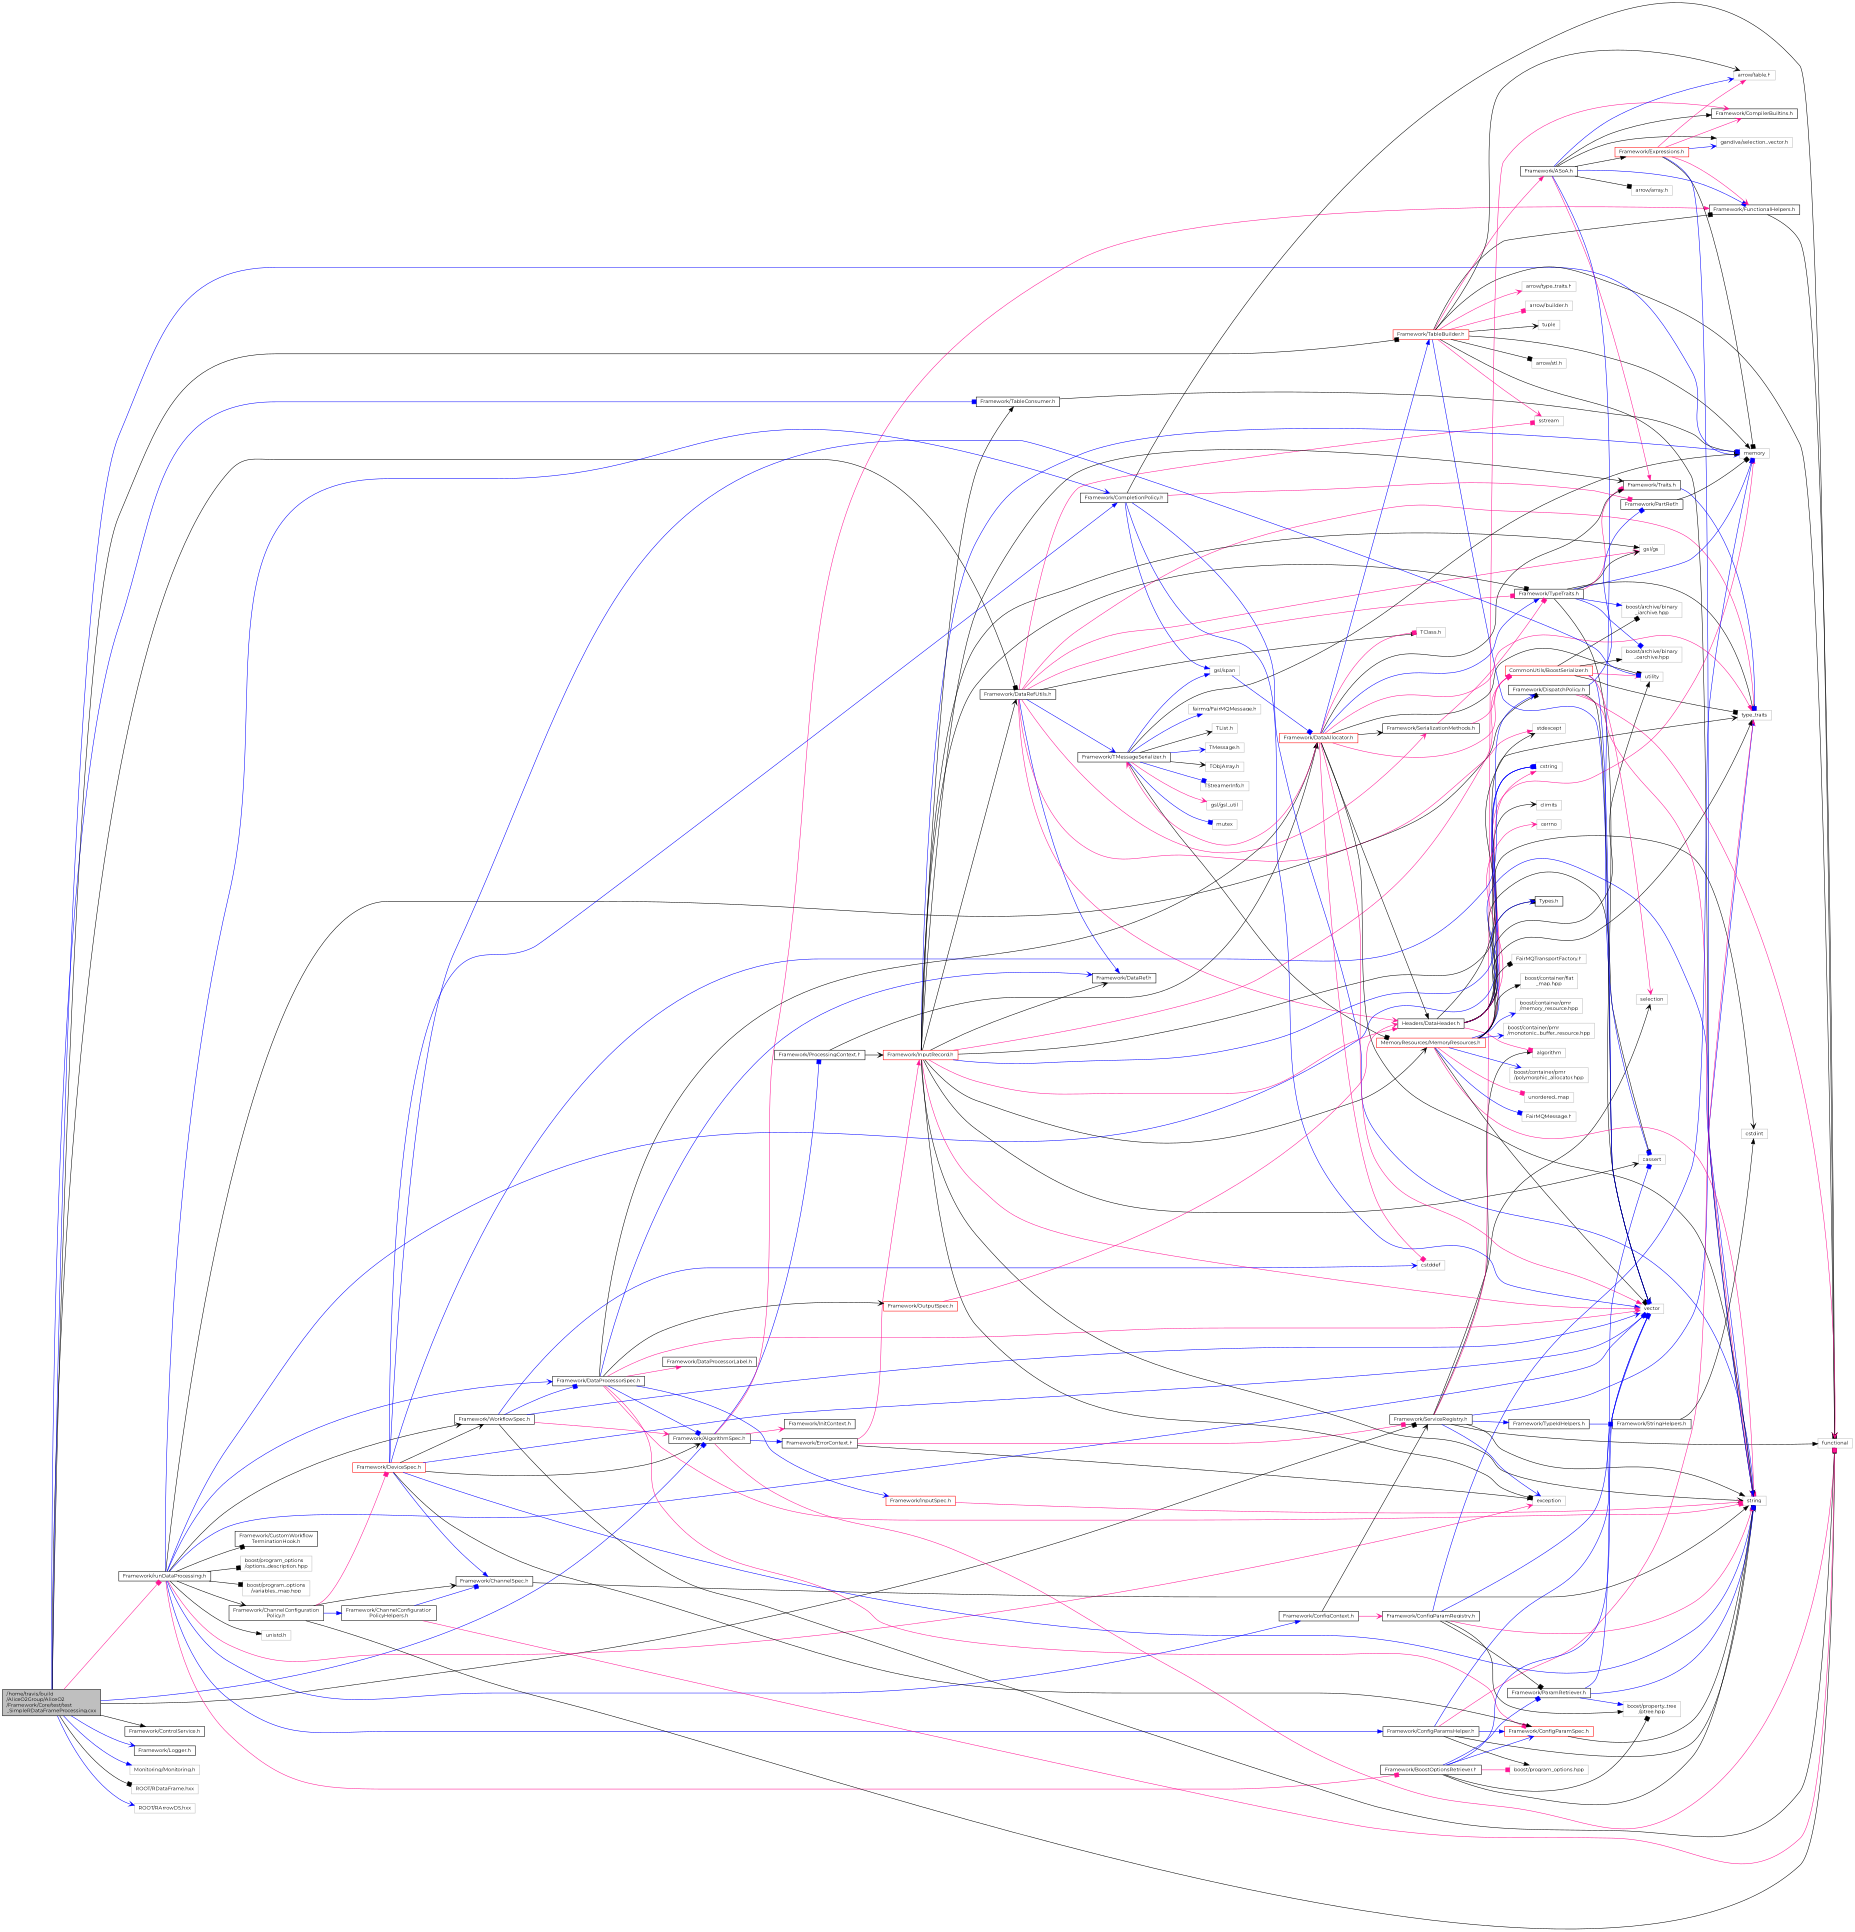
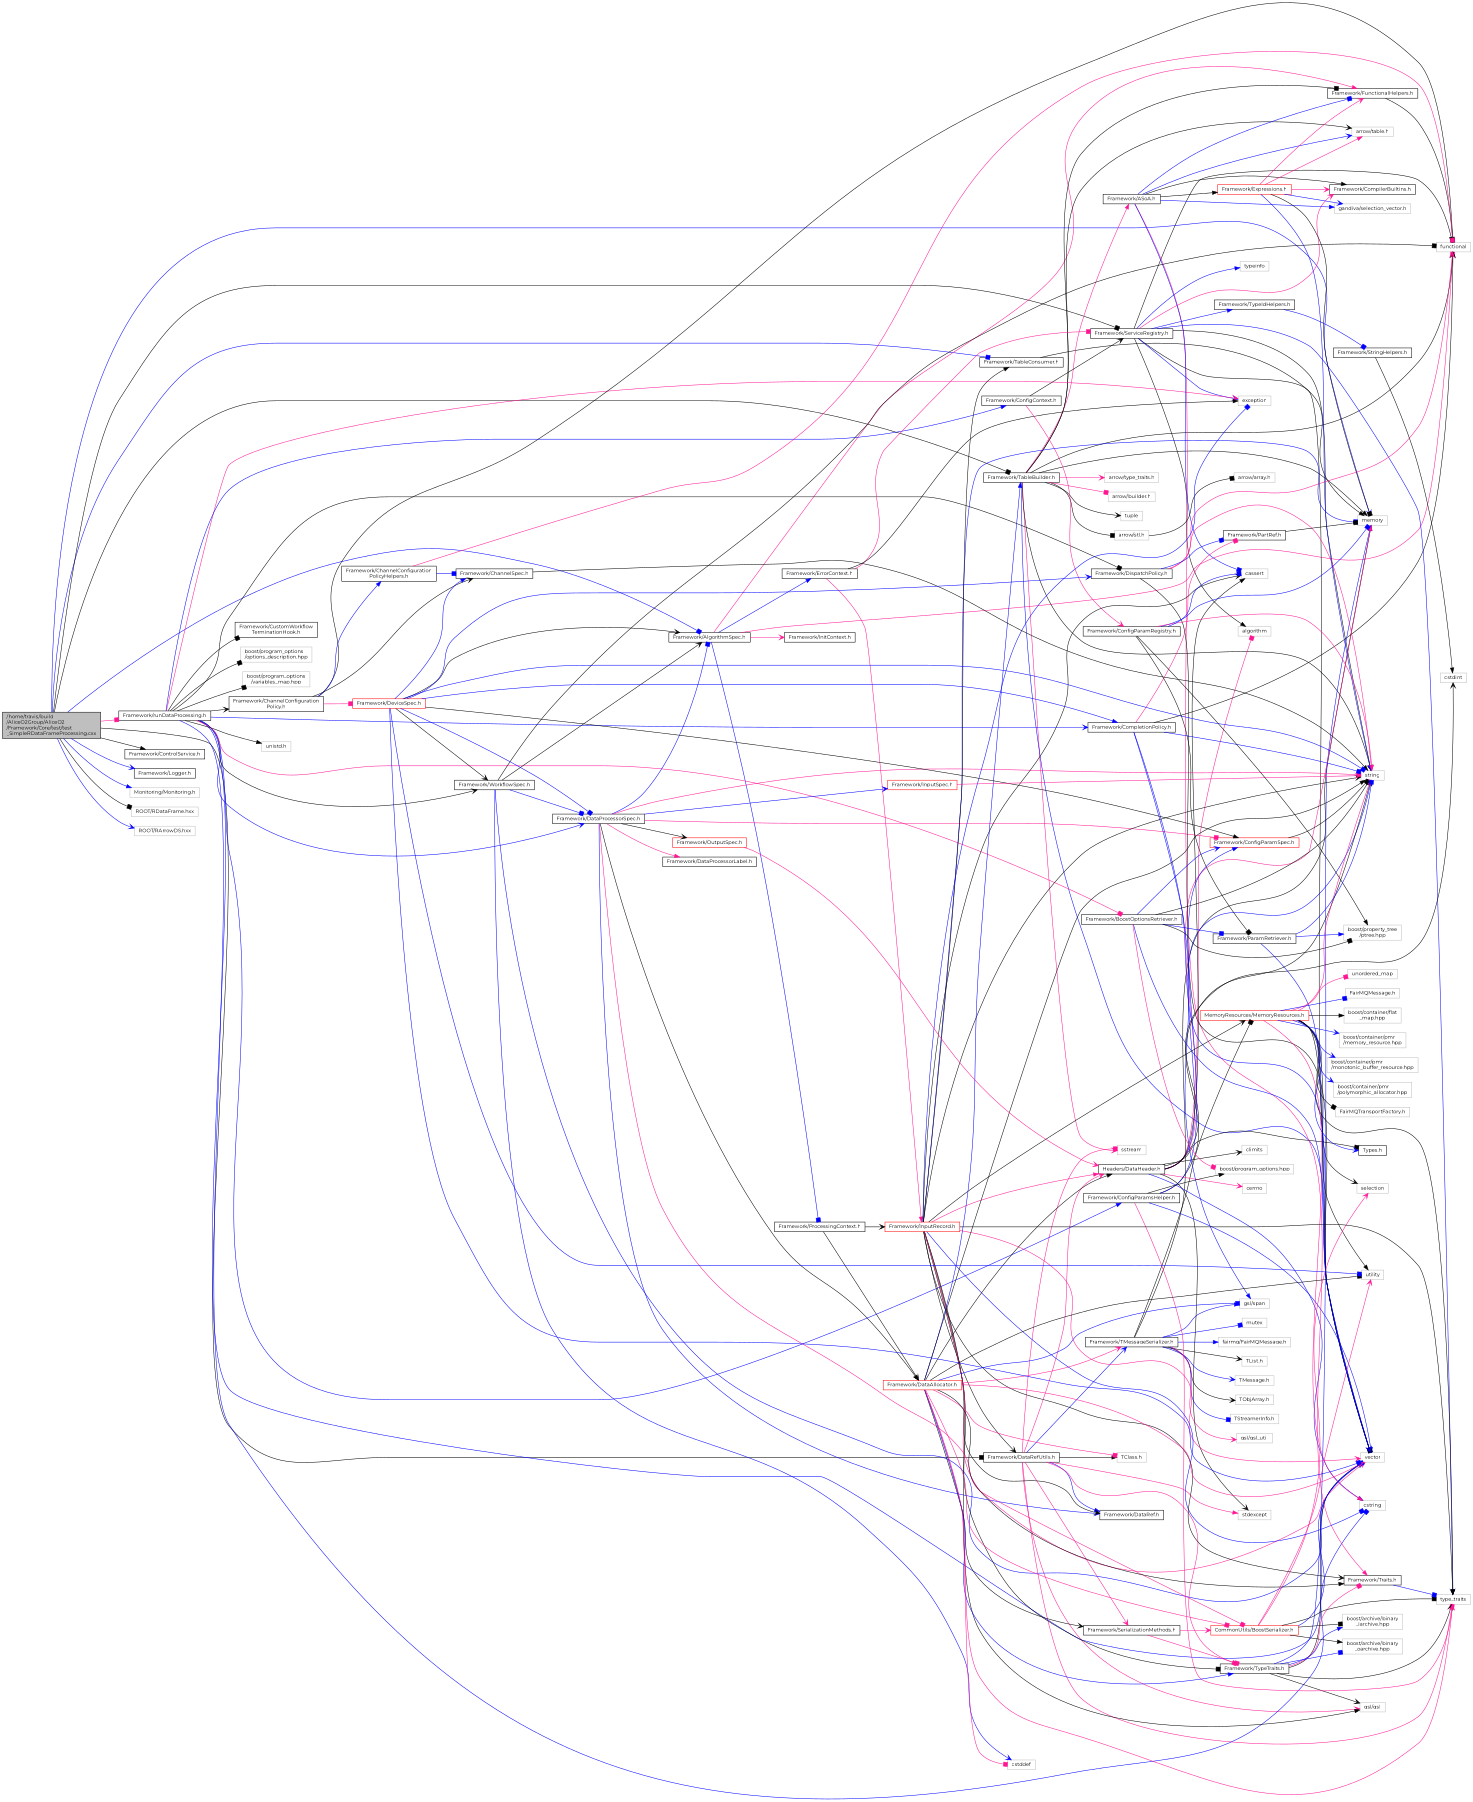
(1632, 139) -> (1245, 204)
(1601, 181) -> (1182, 526)
none -> (1255, 266)
(1431, 335) -> (1021, 478)
(1269, 703) -> (1083, 1332)
none -> (497, 755)
(1109, 1410) -> (986, 750)
(599, 1428) -> (600, 713)
